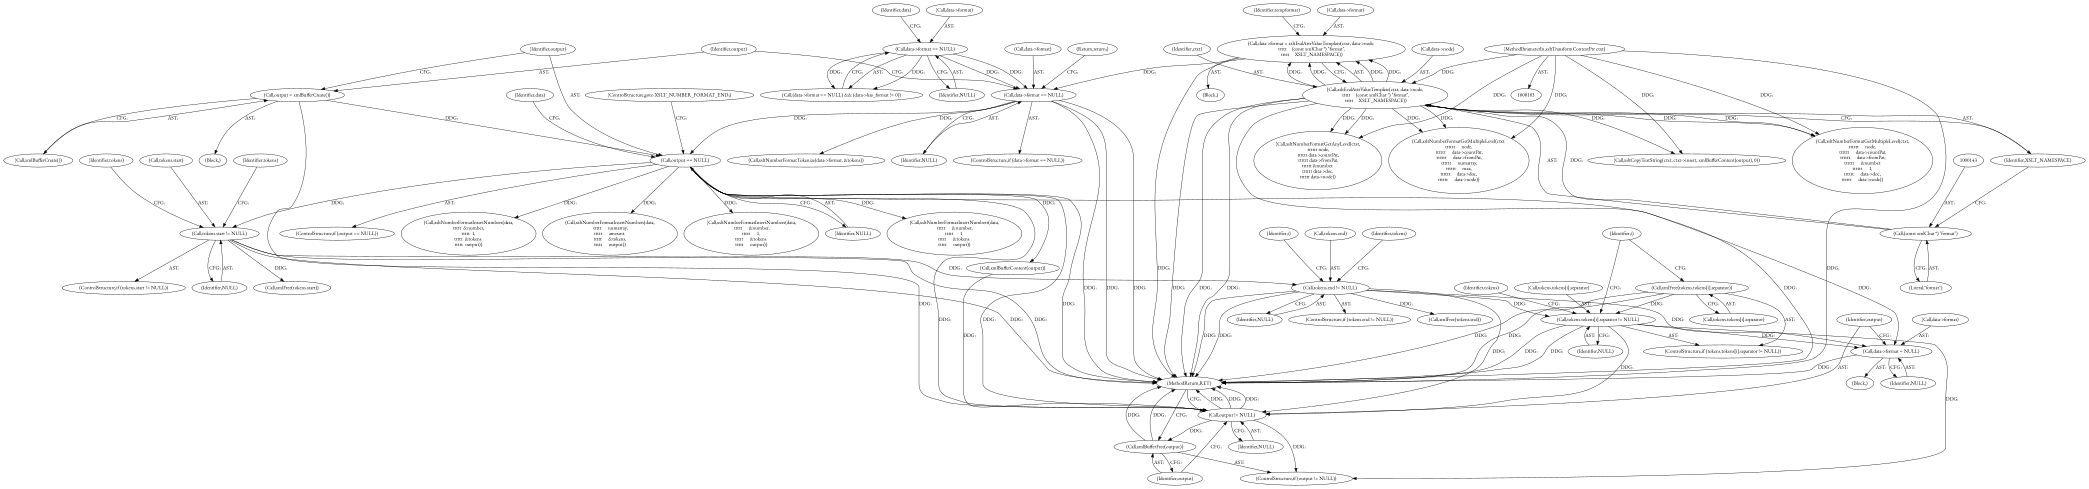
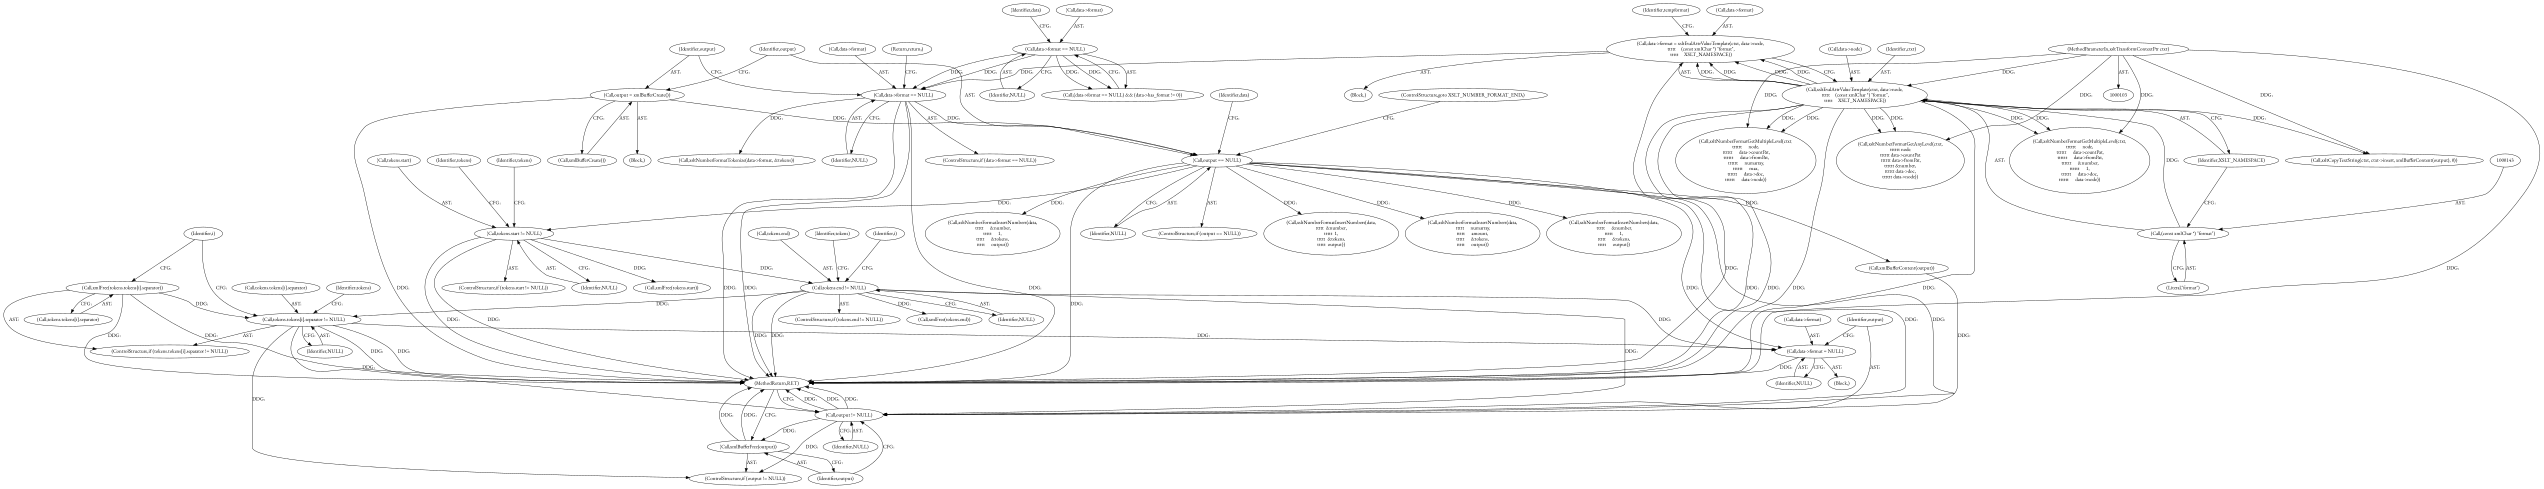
(707, 268) -> (388, 277)
